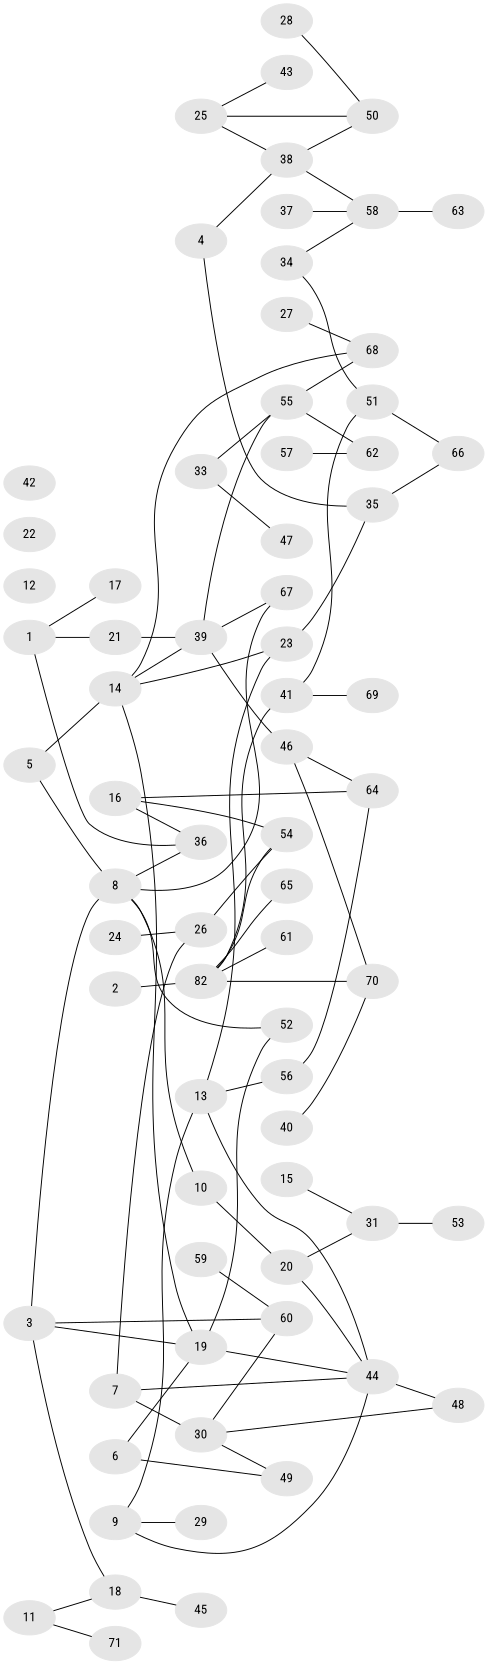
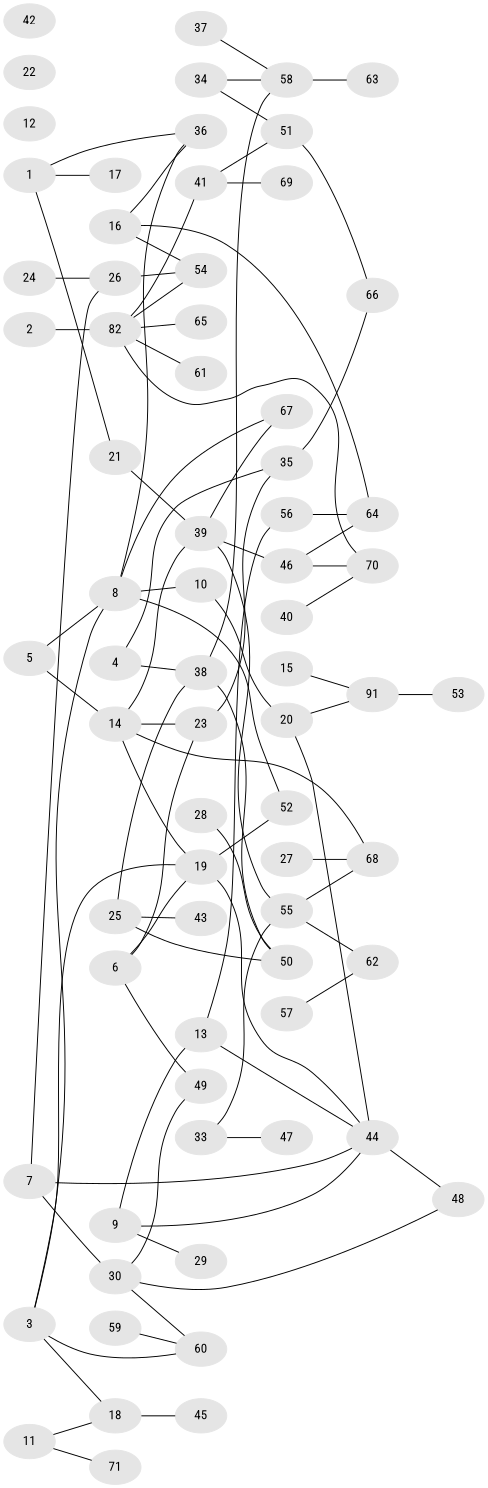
(233, 877) -> (165, 849)
(373, 1223) -> (373, 695)
